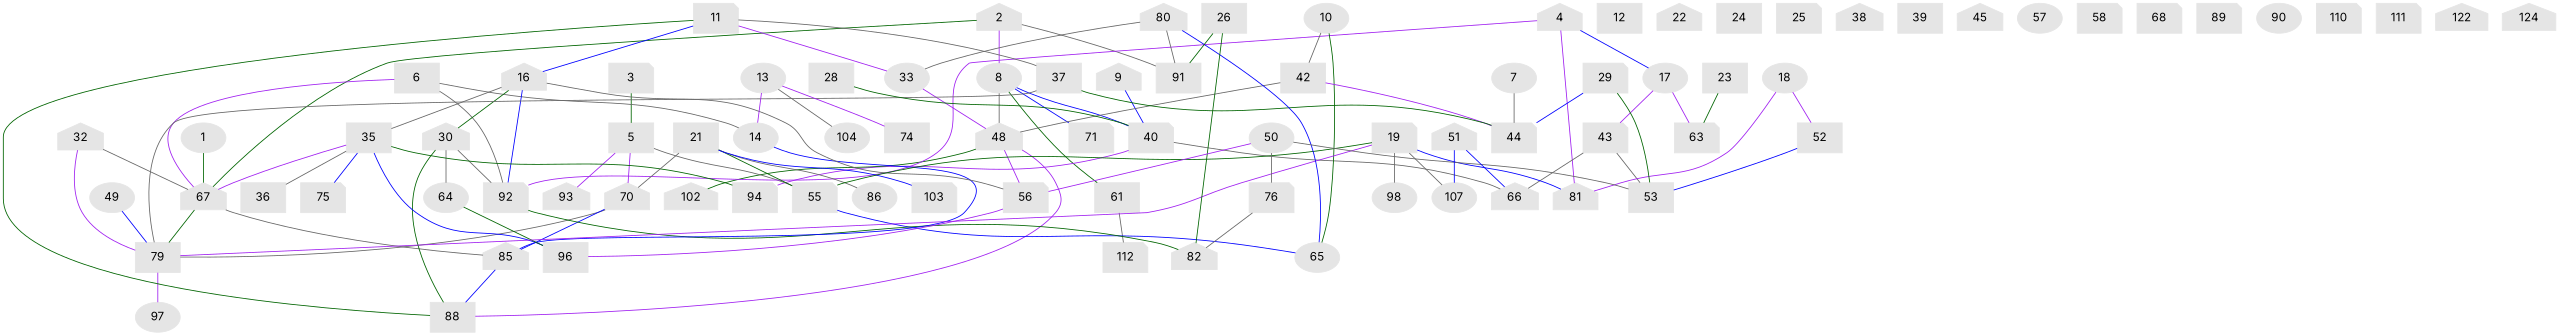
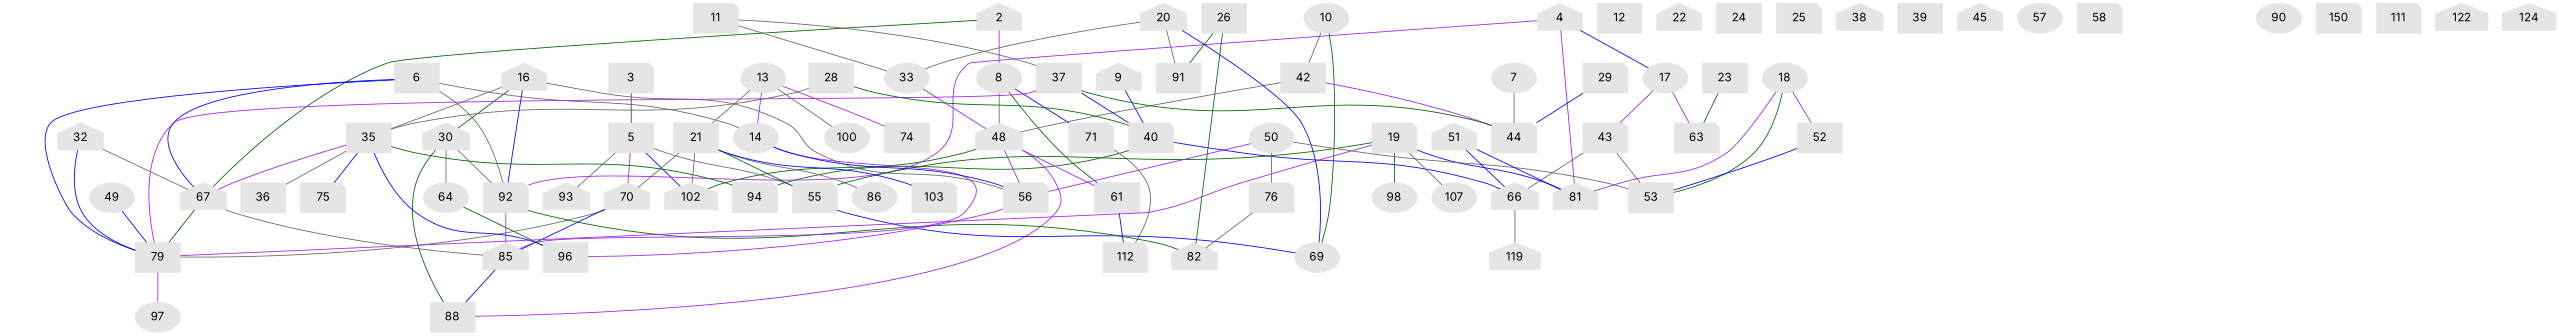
(1164, 18) -> (1164, 18)
(2159, 18) -> none
(2219, 18) -> none
(2339, 18) -> (2339, 18)
(1090, 43) -> none
(813, 48) -> (813, 48)
(618, 49) -> none
(84, 93) -> none
(245, 94) -> (237, 96)
none -> (136, 101)
(442, 102) -> (442, 102)
(1067, 106) -> (1105, 108)
none -> (600, 110)
none -> (727, 110)
(1640, 135) -> (1745, 161)
(203, 138) -> none
(847, 138) -> (847, 138)
(1346, 161) -> (1346, 161)
none -> (656, 163)
none -> (693, 168)
none -> (888, 168)
(953, 168) -> (953, 168)
(1454, 168) -> (1500, 161)
(596, 170) -> (596, 170)
(1395, 170) -> (1395, 170)
none -> (1064, 171)
none -> (1150, 190)
(83, 214) -> (83, 214)
(962, 214) -> (962, 214)
none -> (506, 222)
(1121, 228) -> (1121, 228)
(1317, 257) -> (1317, 257)
none -> (1515, 257)
